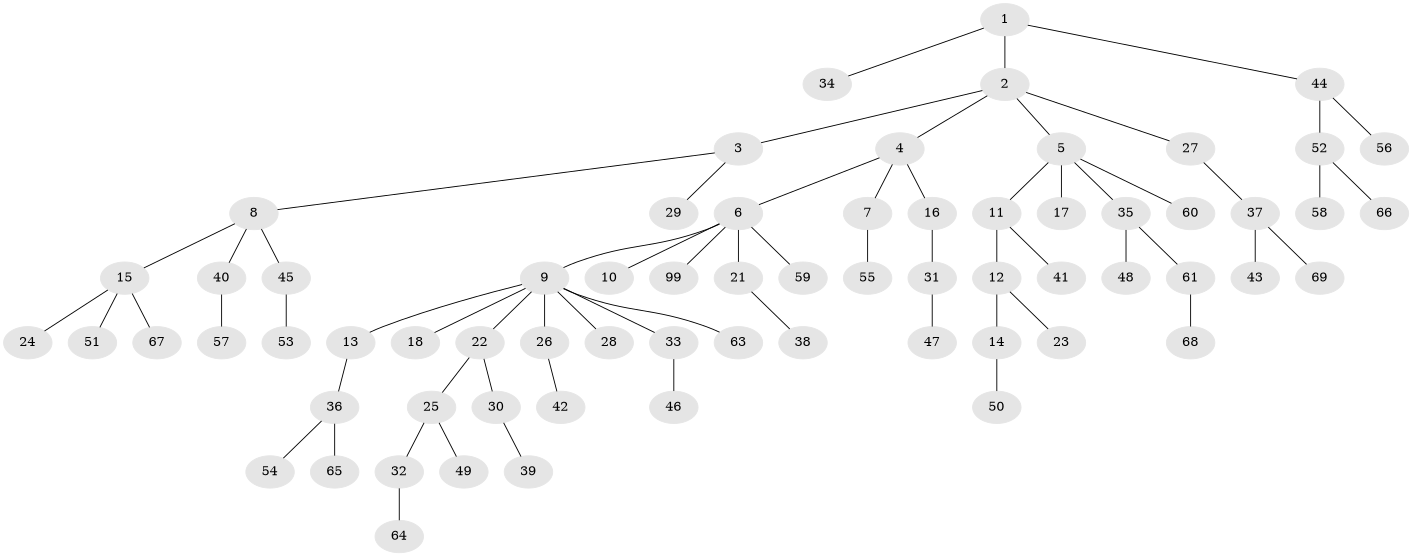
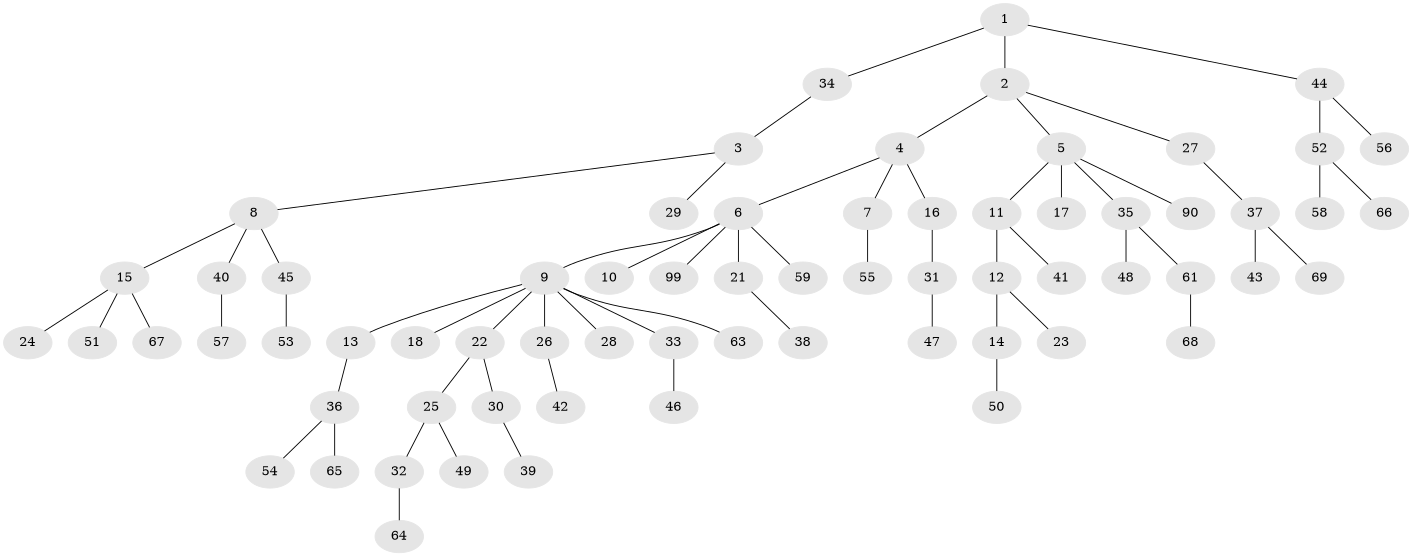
(872, 117) -> (783, 117)
(1191, 214) -> (1191, 214)
